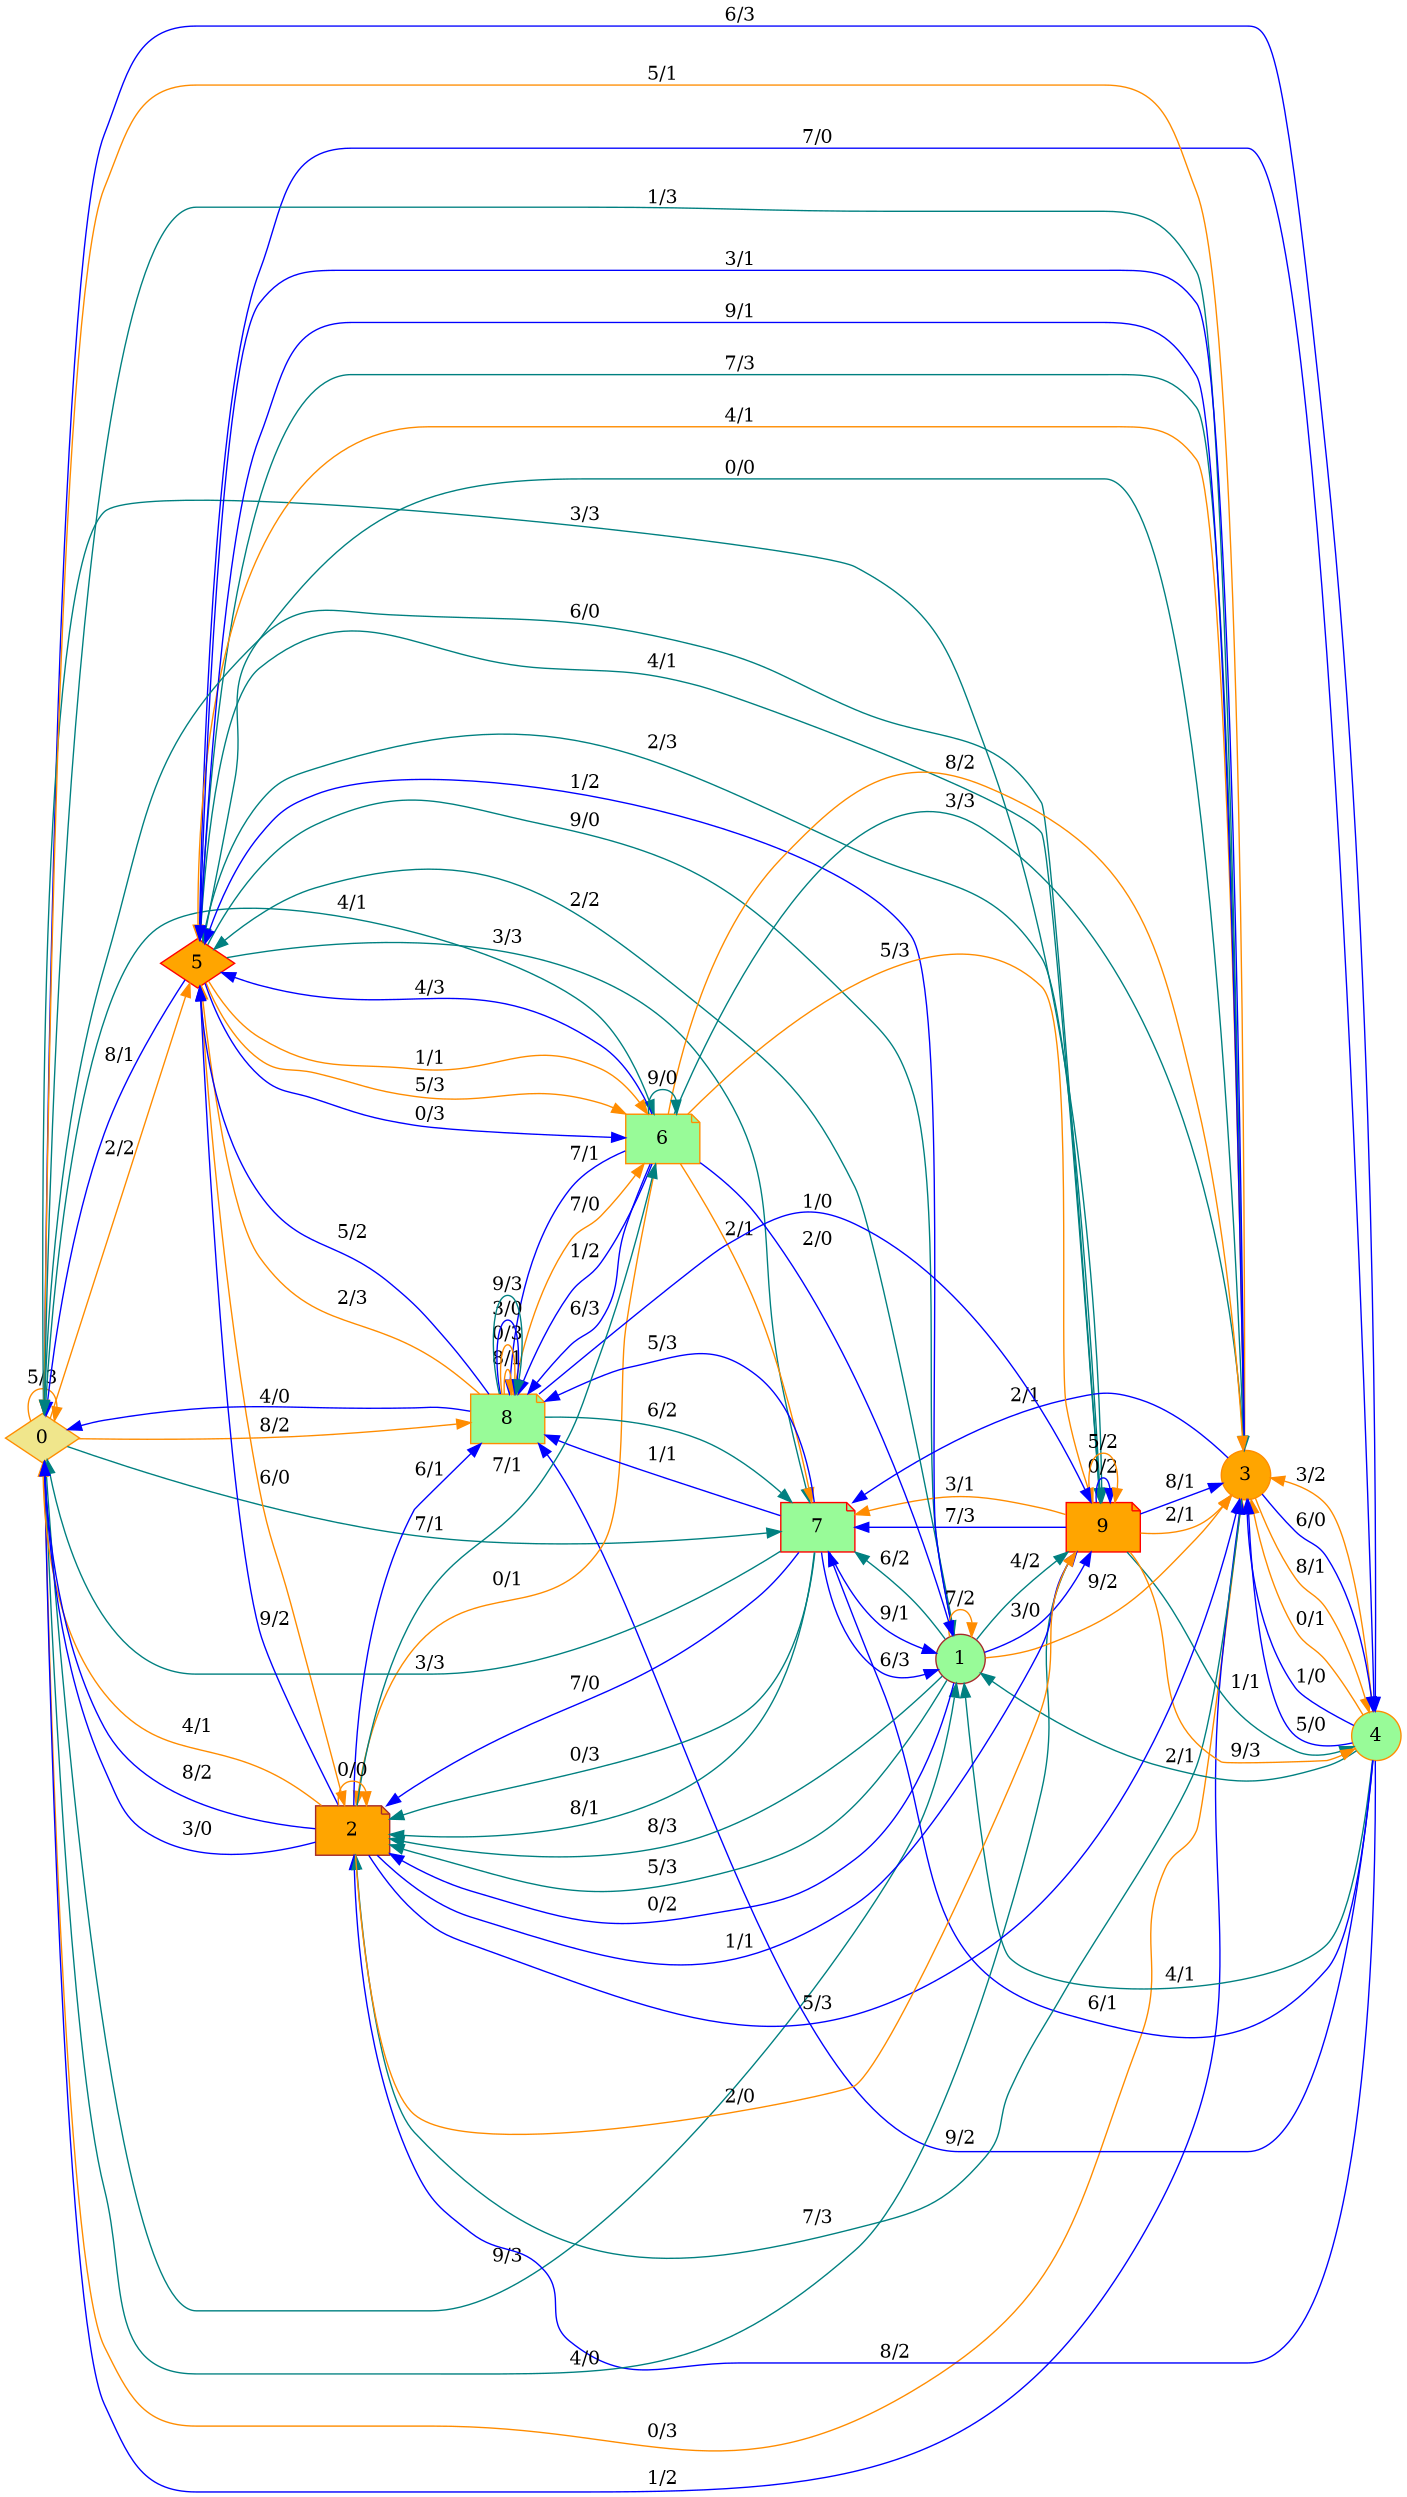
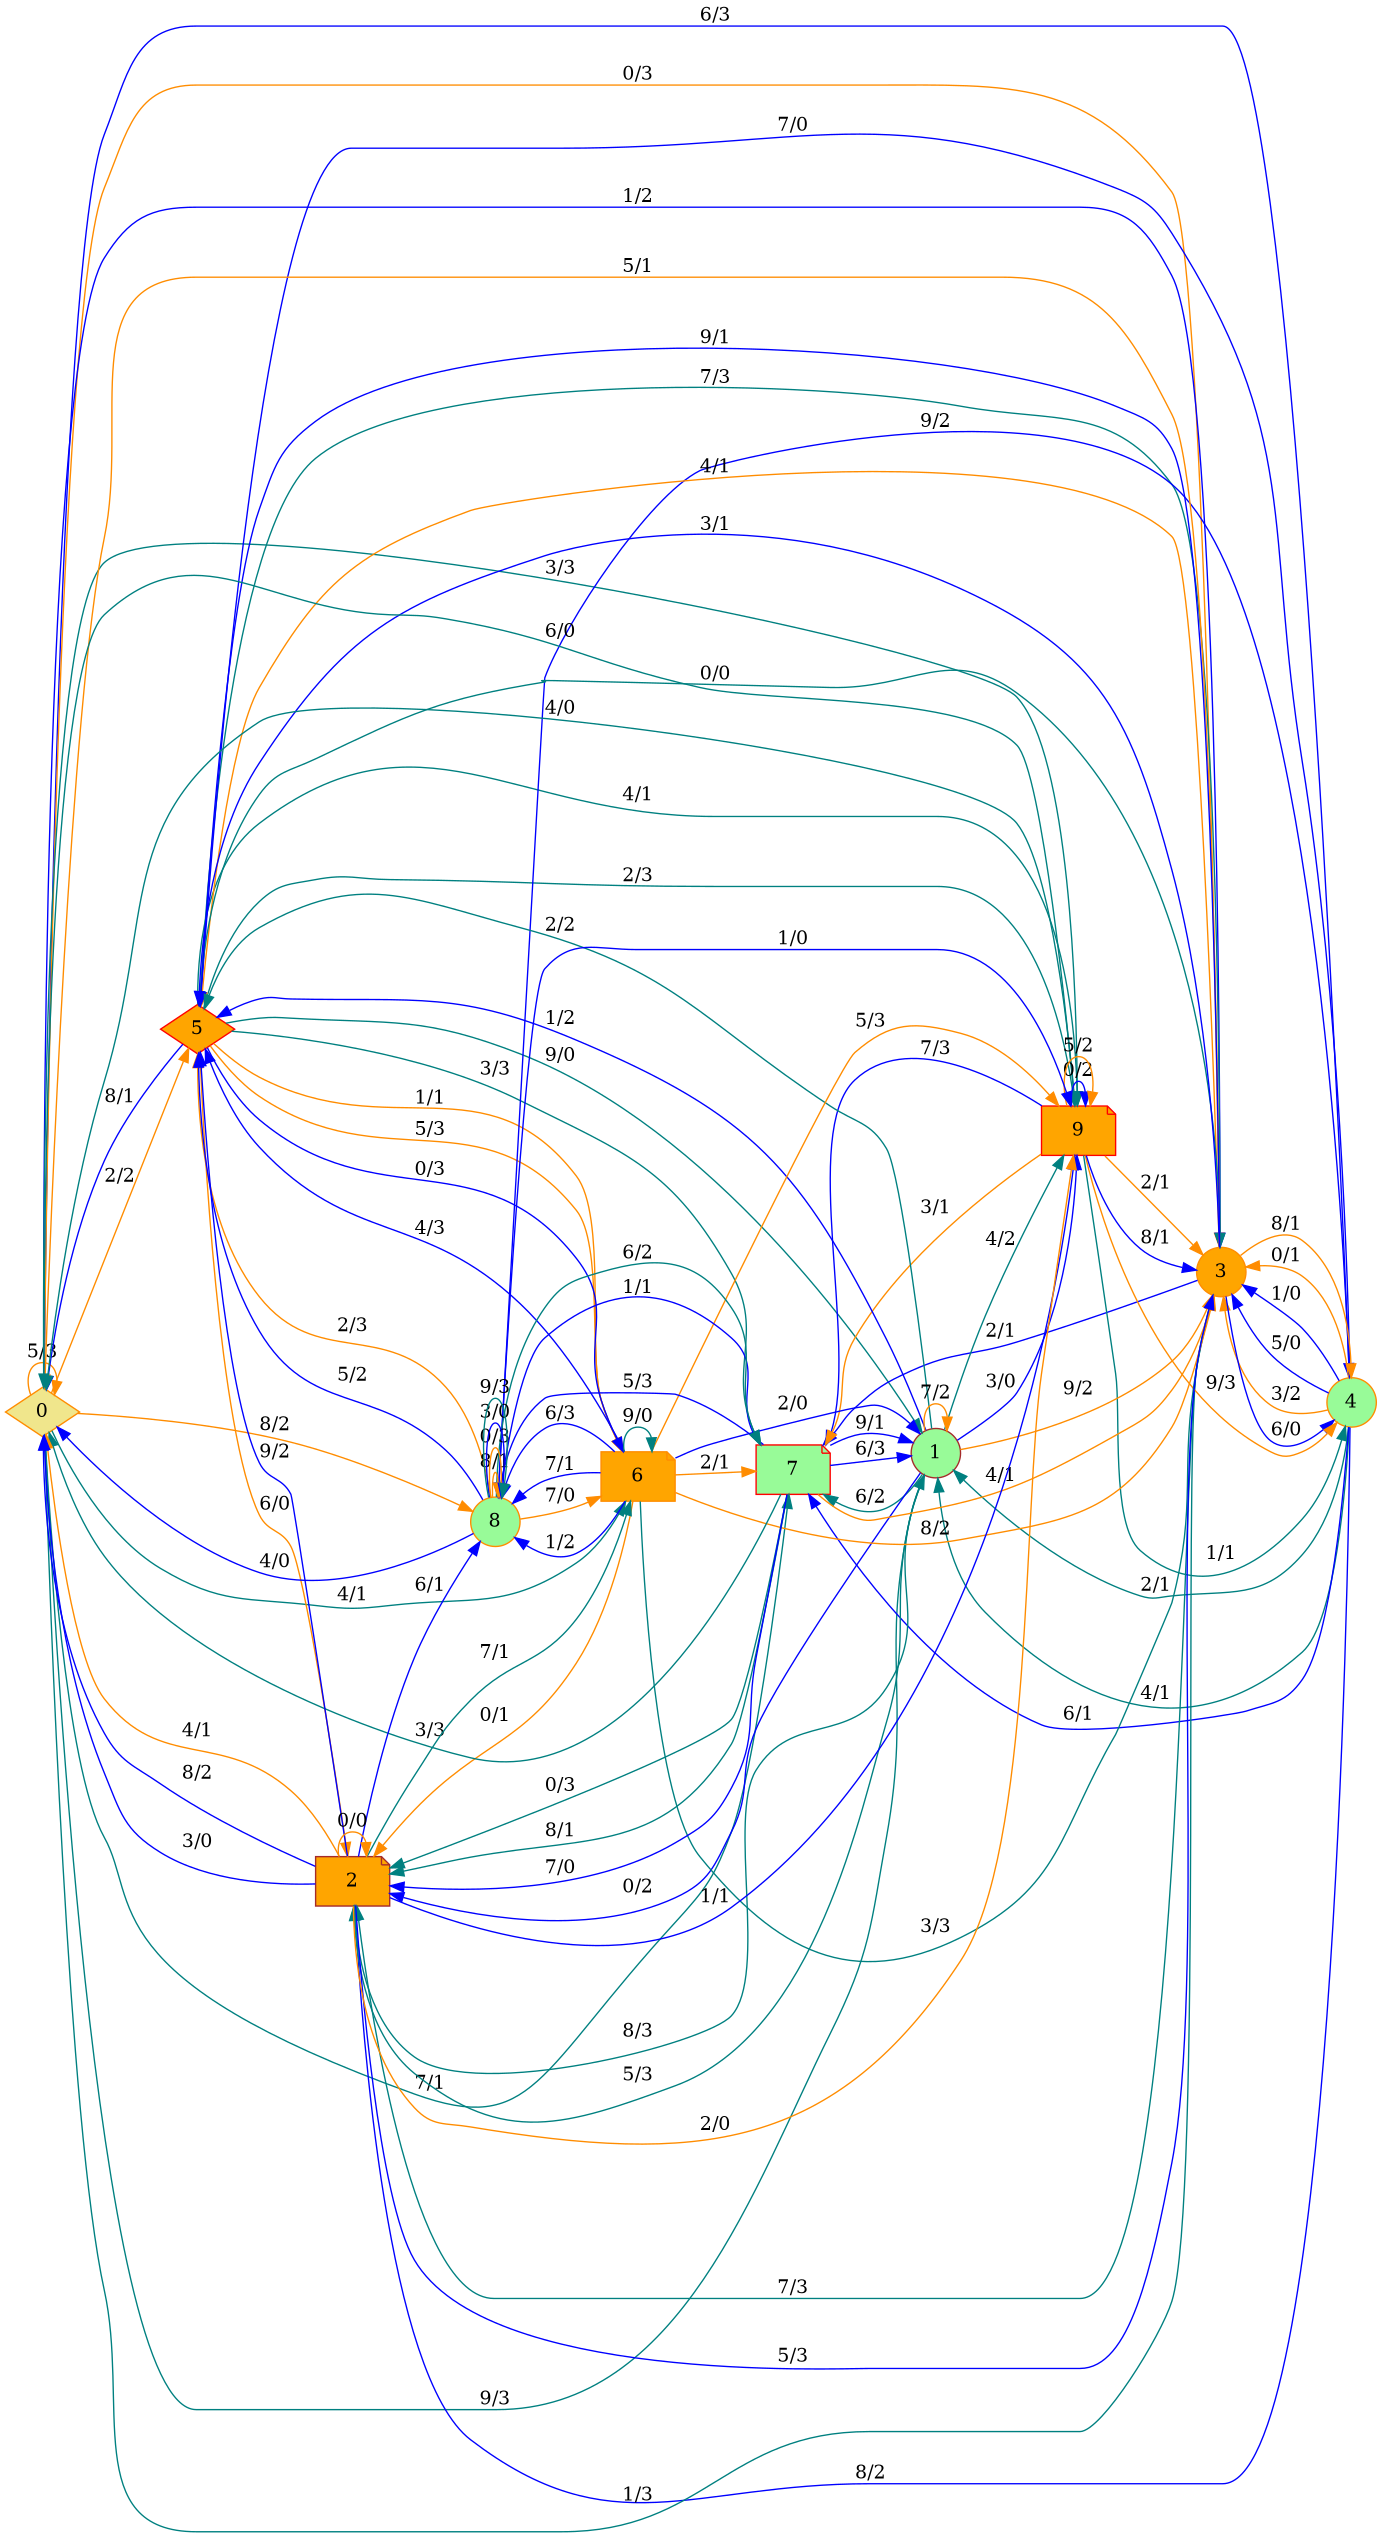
(663, 1139) -> (638, 1477)
(508, 1419) -> (495, 1522)
none -> (1046, 1472)
